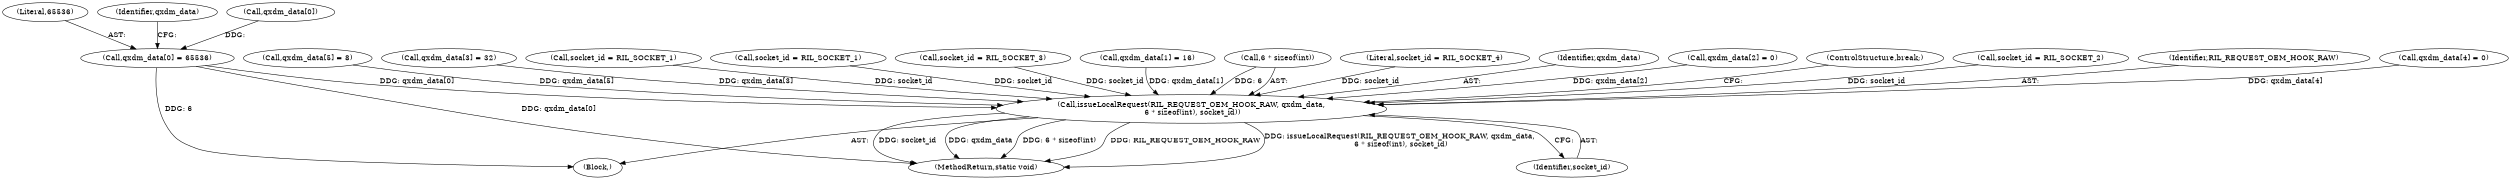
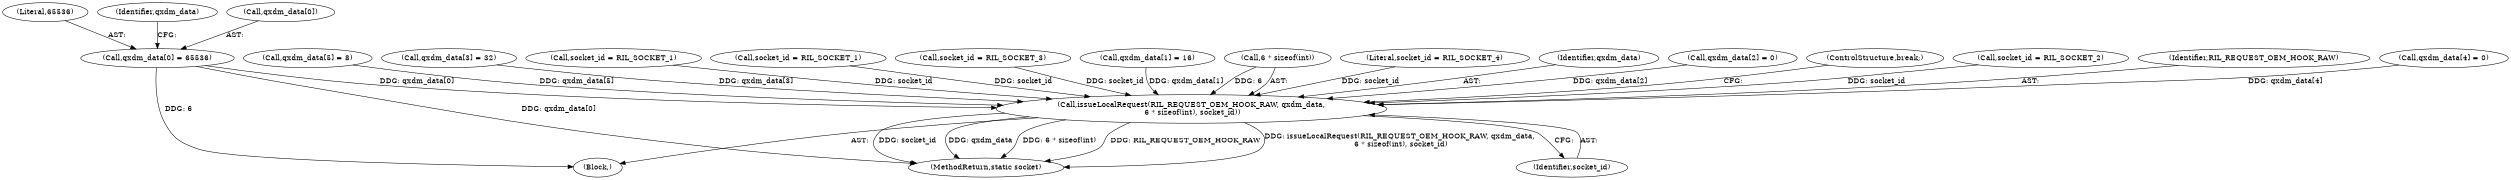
(236, 35) -> (236, 35)
(986, 168) -> (986, 168)
